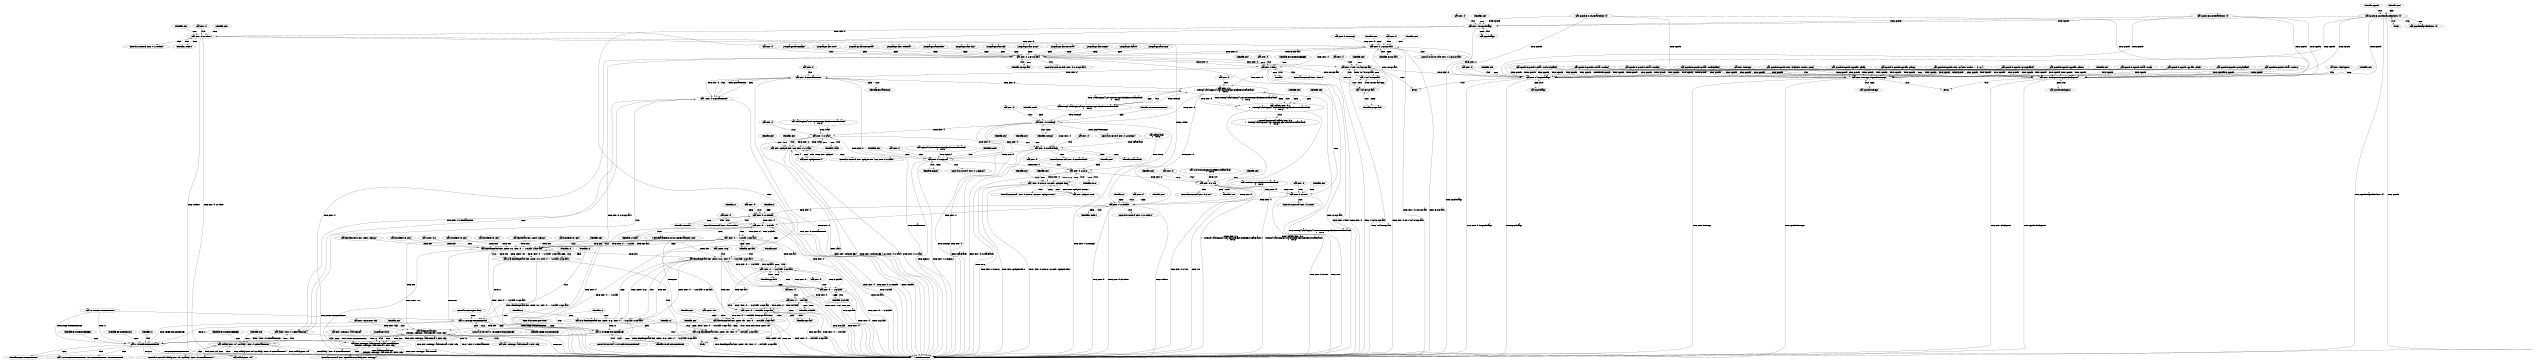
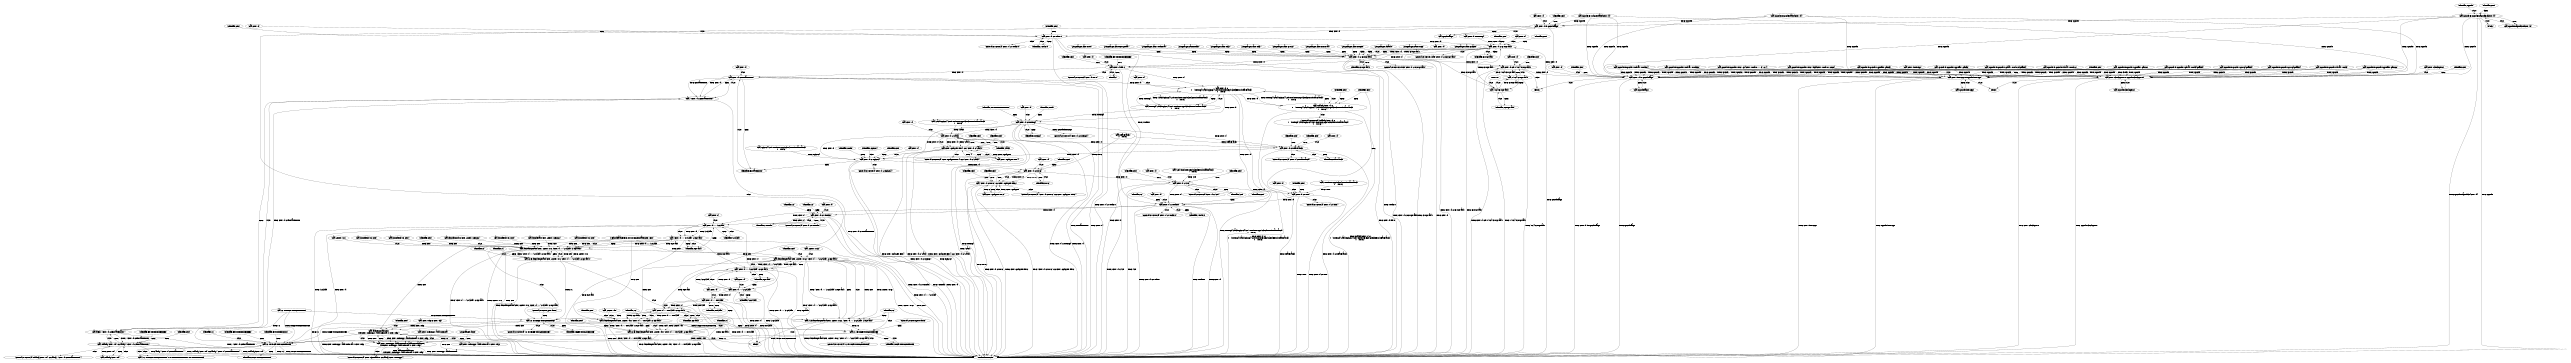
(1602, 72) -> (1723, 72)
(2257, 72) -> (2123, 72)
(936, 165) -> (811, 165)
